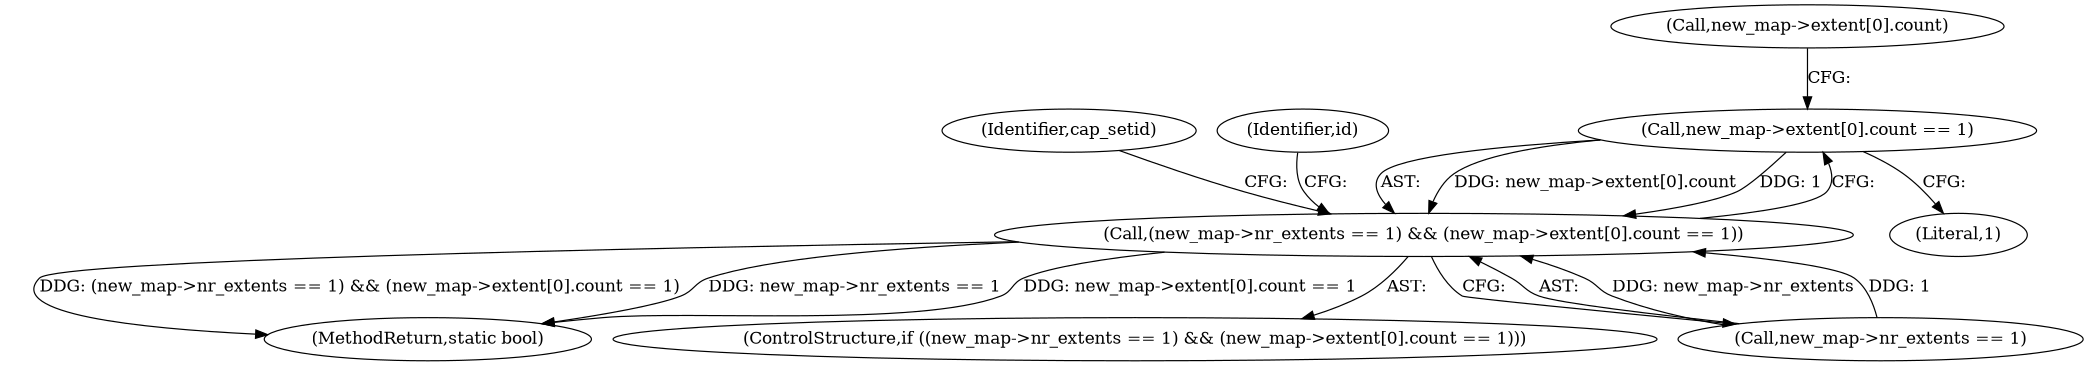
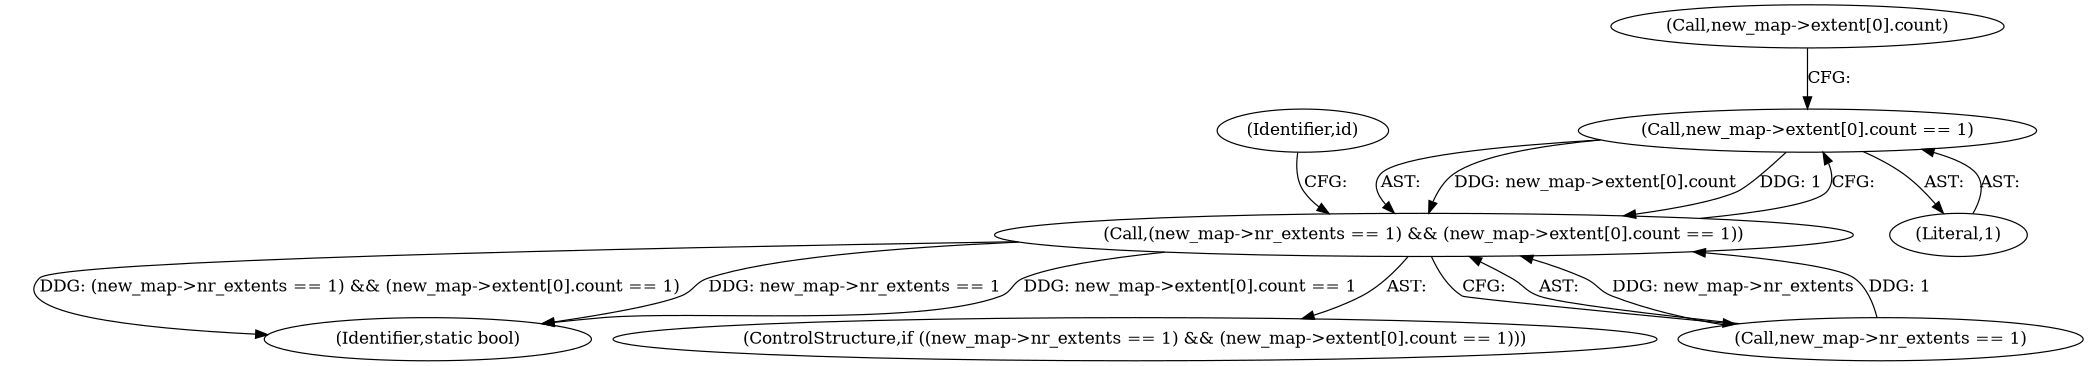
(1069, 131) -> none
none -> (1975, 172)
(1947, 183) -> (1947, 183)
(428, 339) -> (428, 339)
